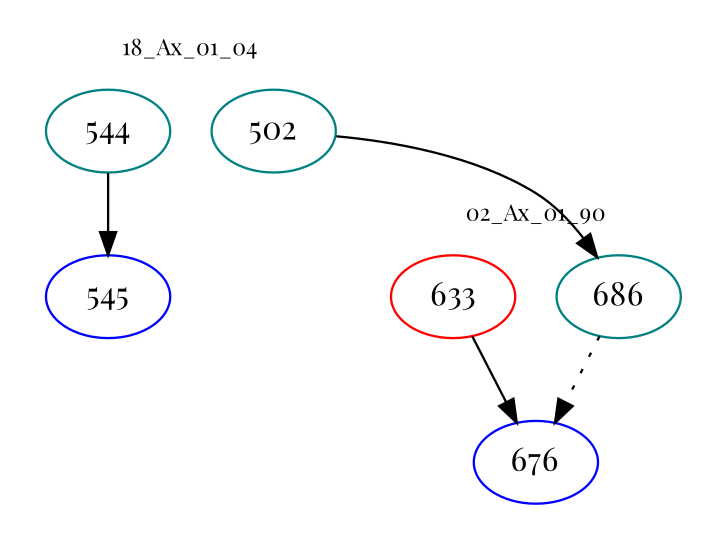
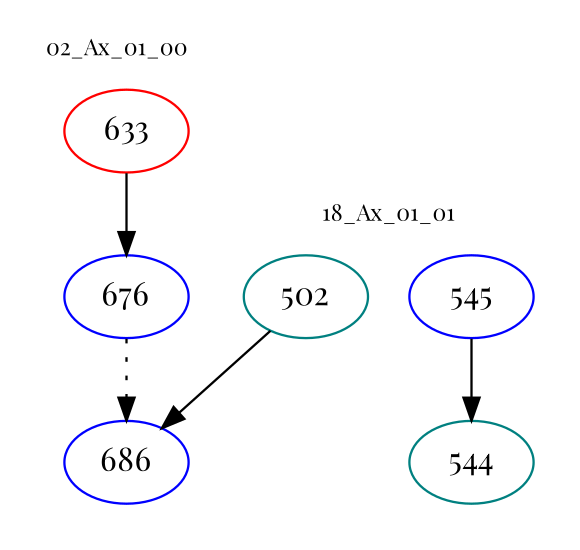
(191, 49) -> (389, 215)
(108, 203) -> (471, 368)
(536, 215) -> (117, 49)
(619, 297) -> (126, 462)
(583, 369) -> (126, 368)
